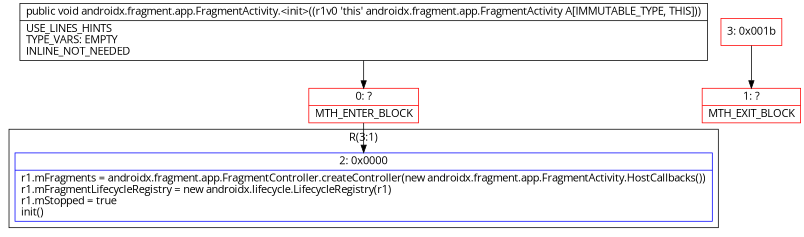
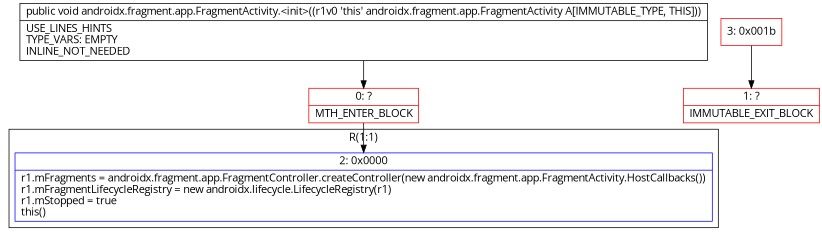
(751, 114) -> (751, 114)
(364, 138) -> (364, 138)
(33, 212) -> (34, 212)
